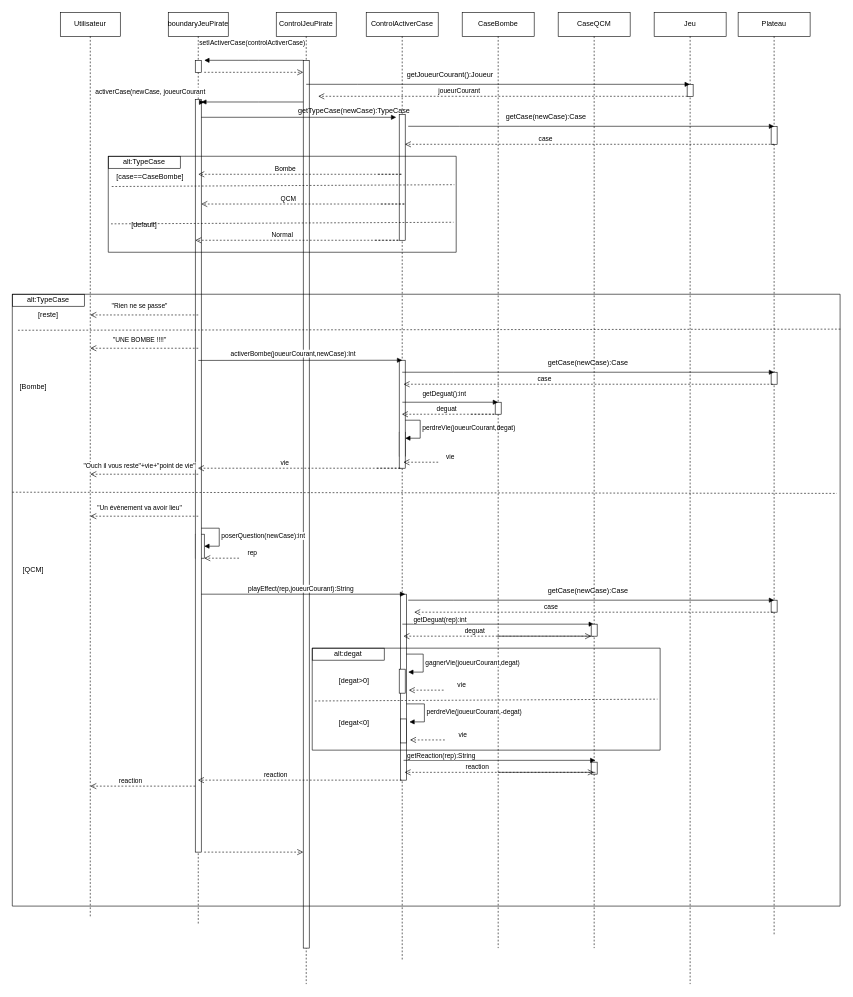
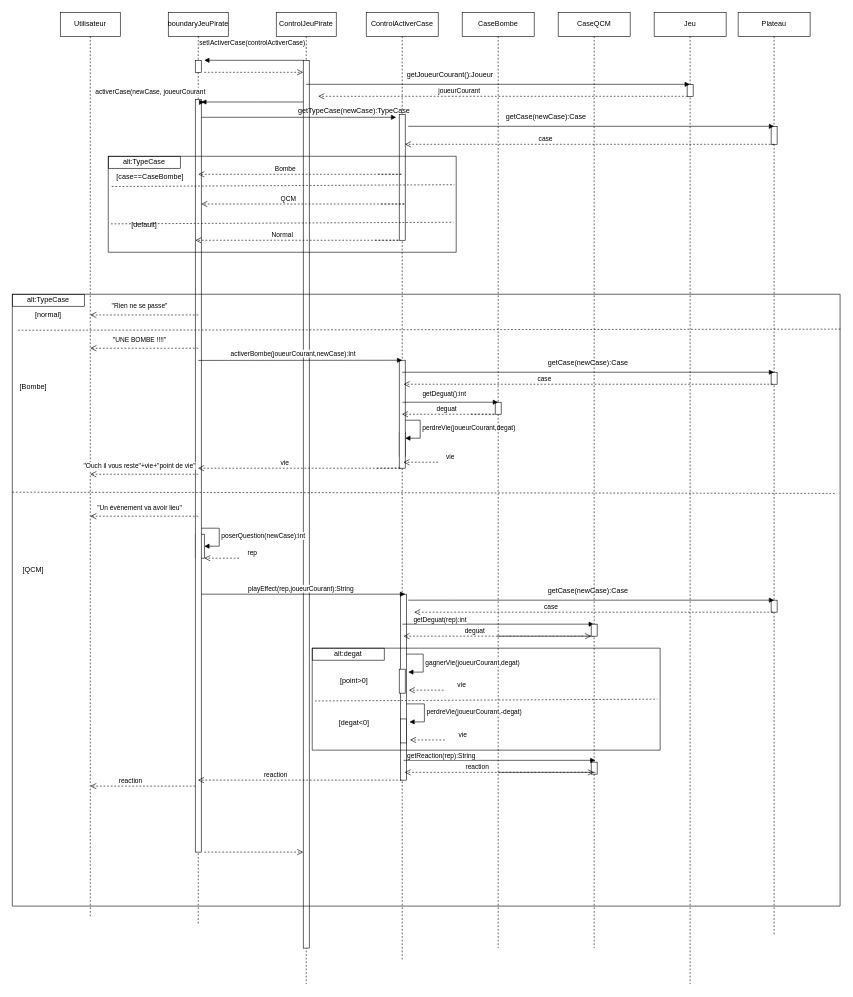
(48, 315) -> (48, 315)
(354, 681) -> (354, 681)
